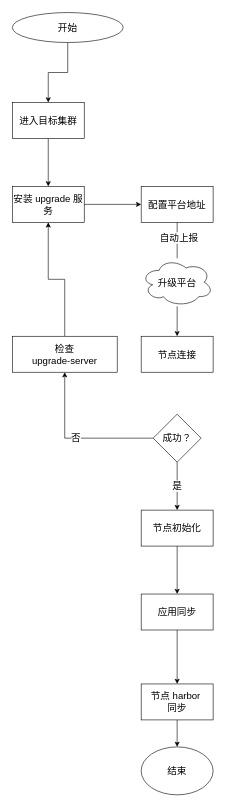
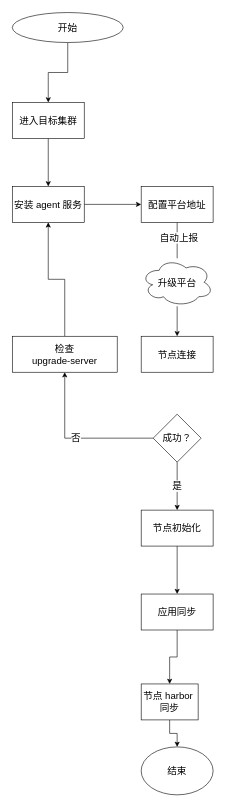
(48, 204) -> (48, 204)
(177, 702) -> (170, 702)
